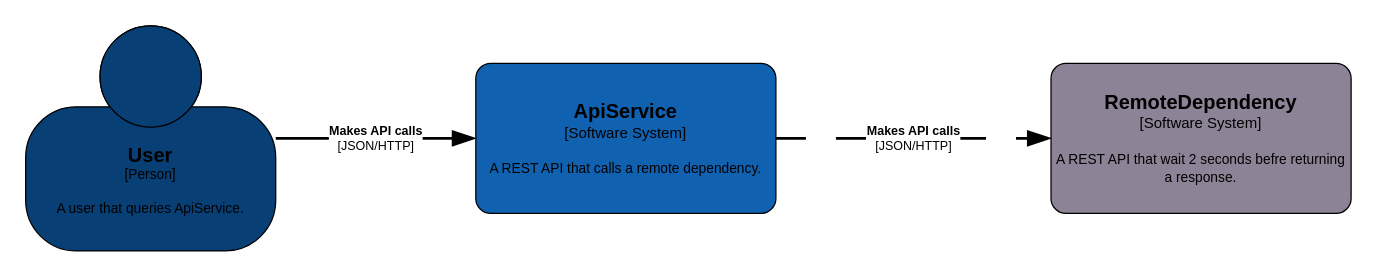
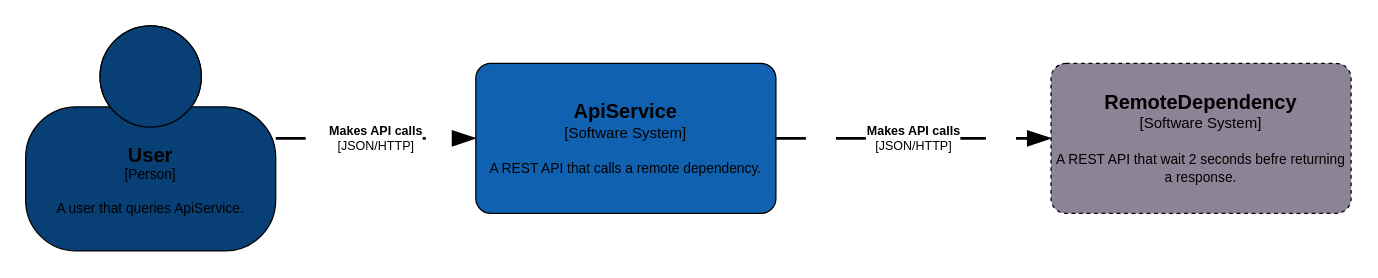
(438, 138) -> (438, 138)
(1201, 138) -> (1201, 138)
